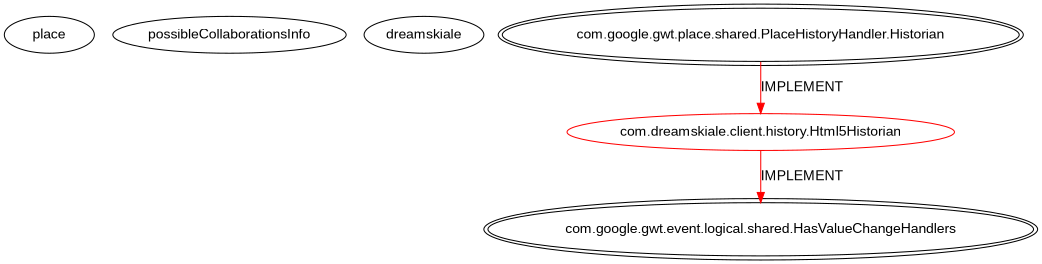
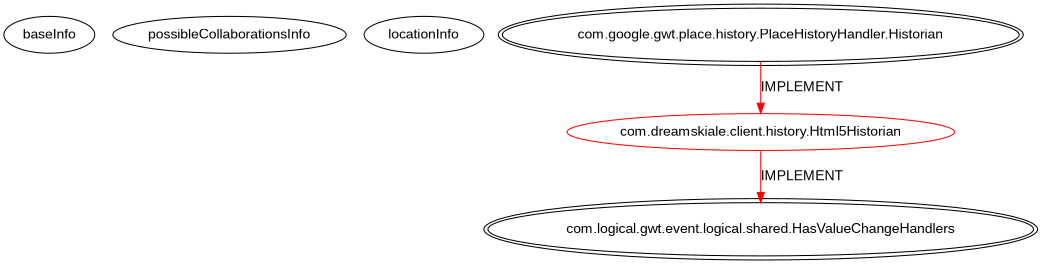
(49, 35) -> (49, 35)
(424, 35) -> (424, 35)
(761, 35) -> (761, 35)
(761, 229) -> (761, 229)
